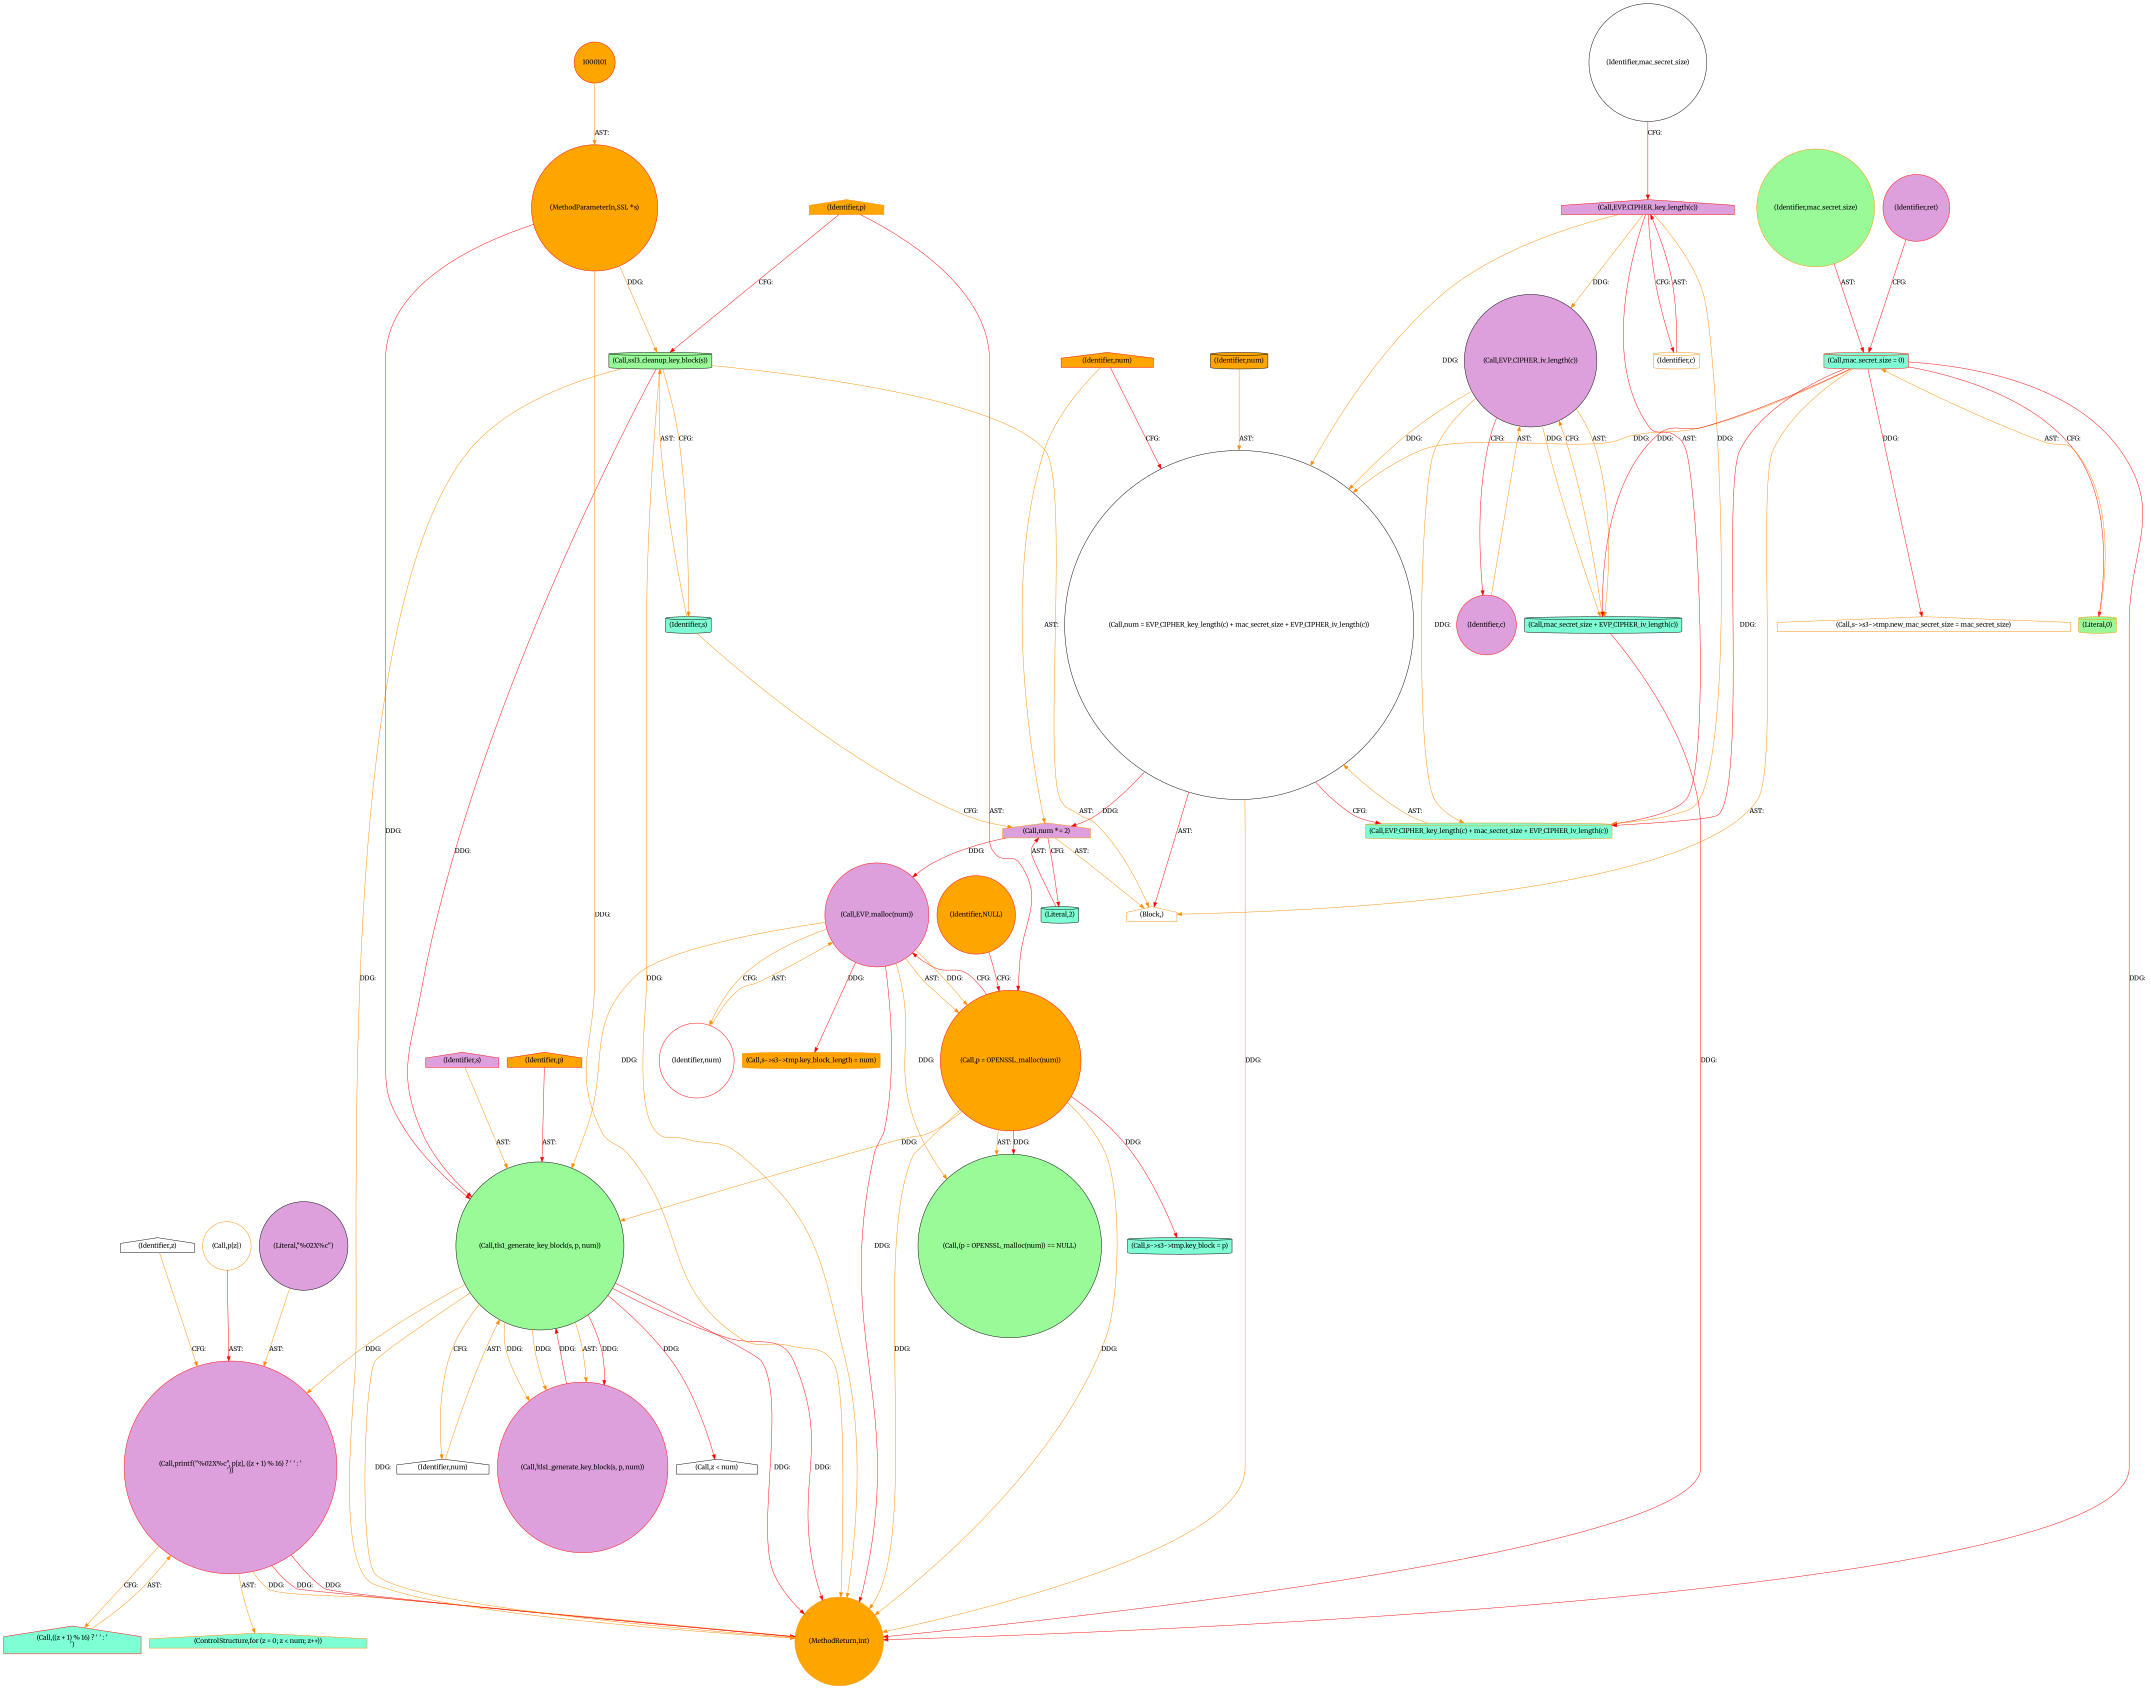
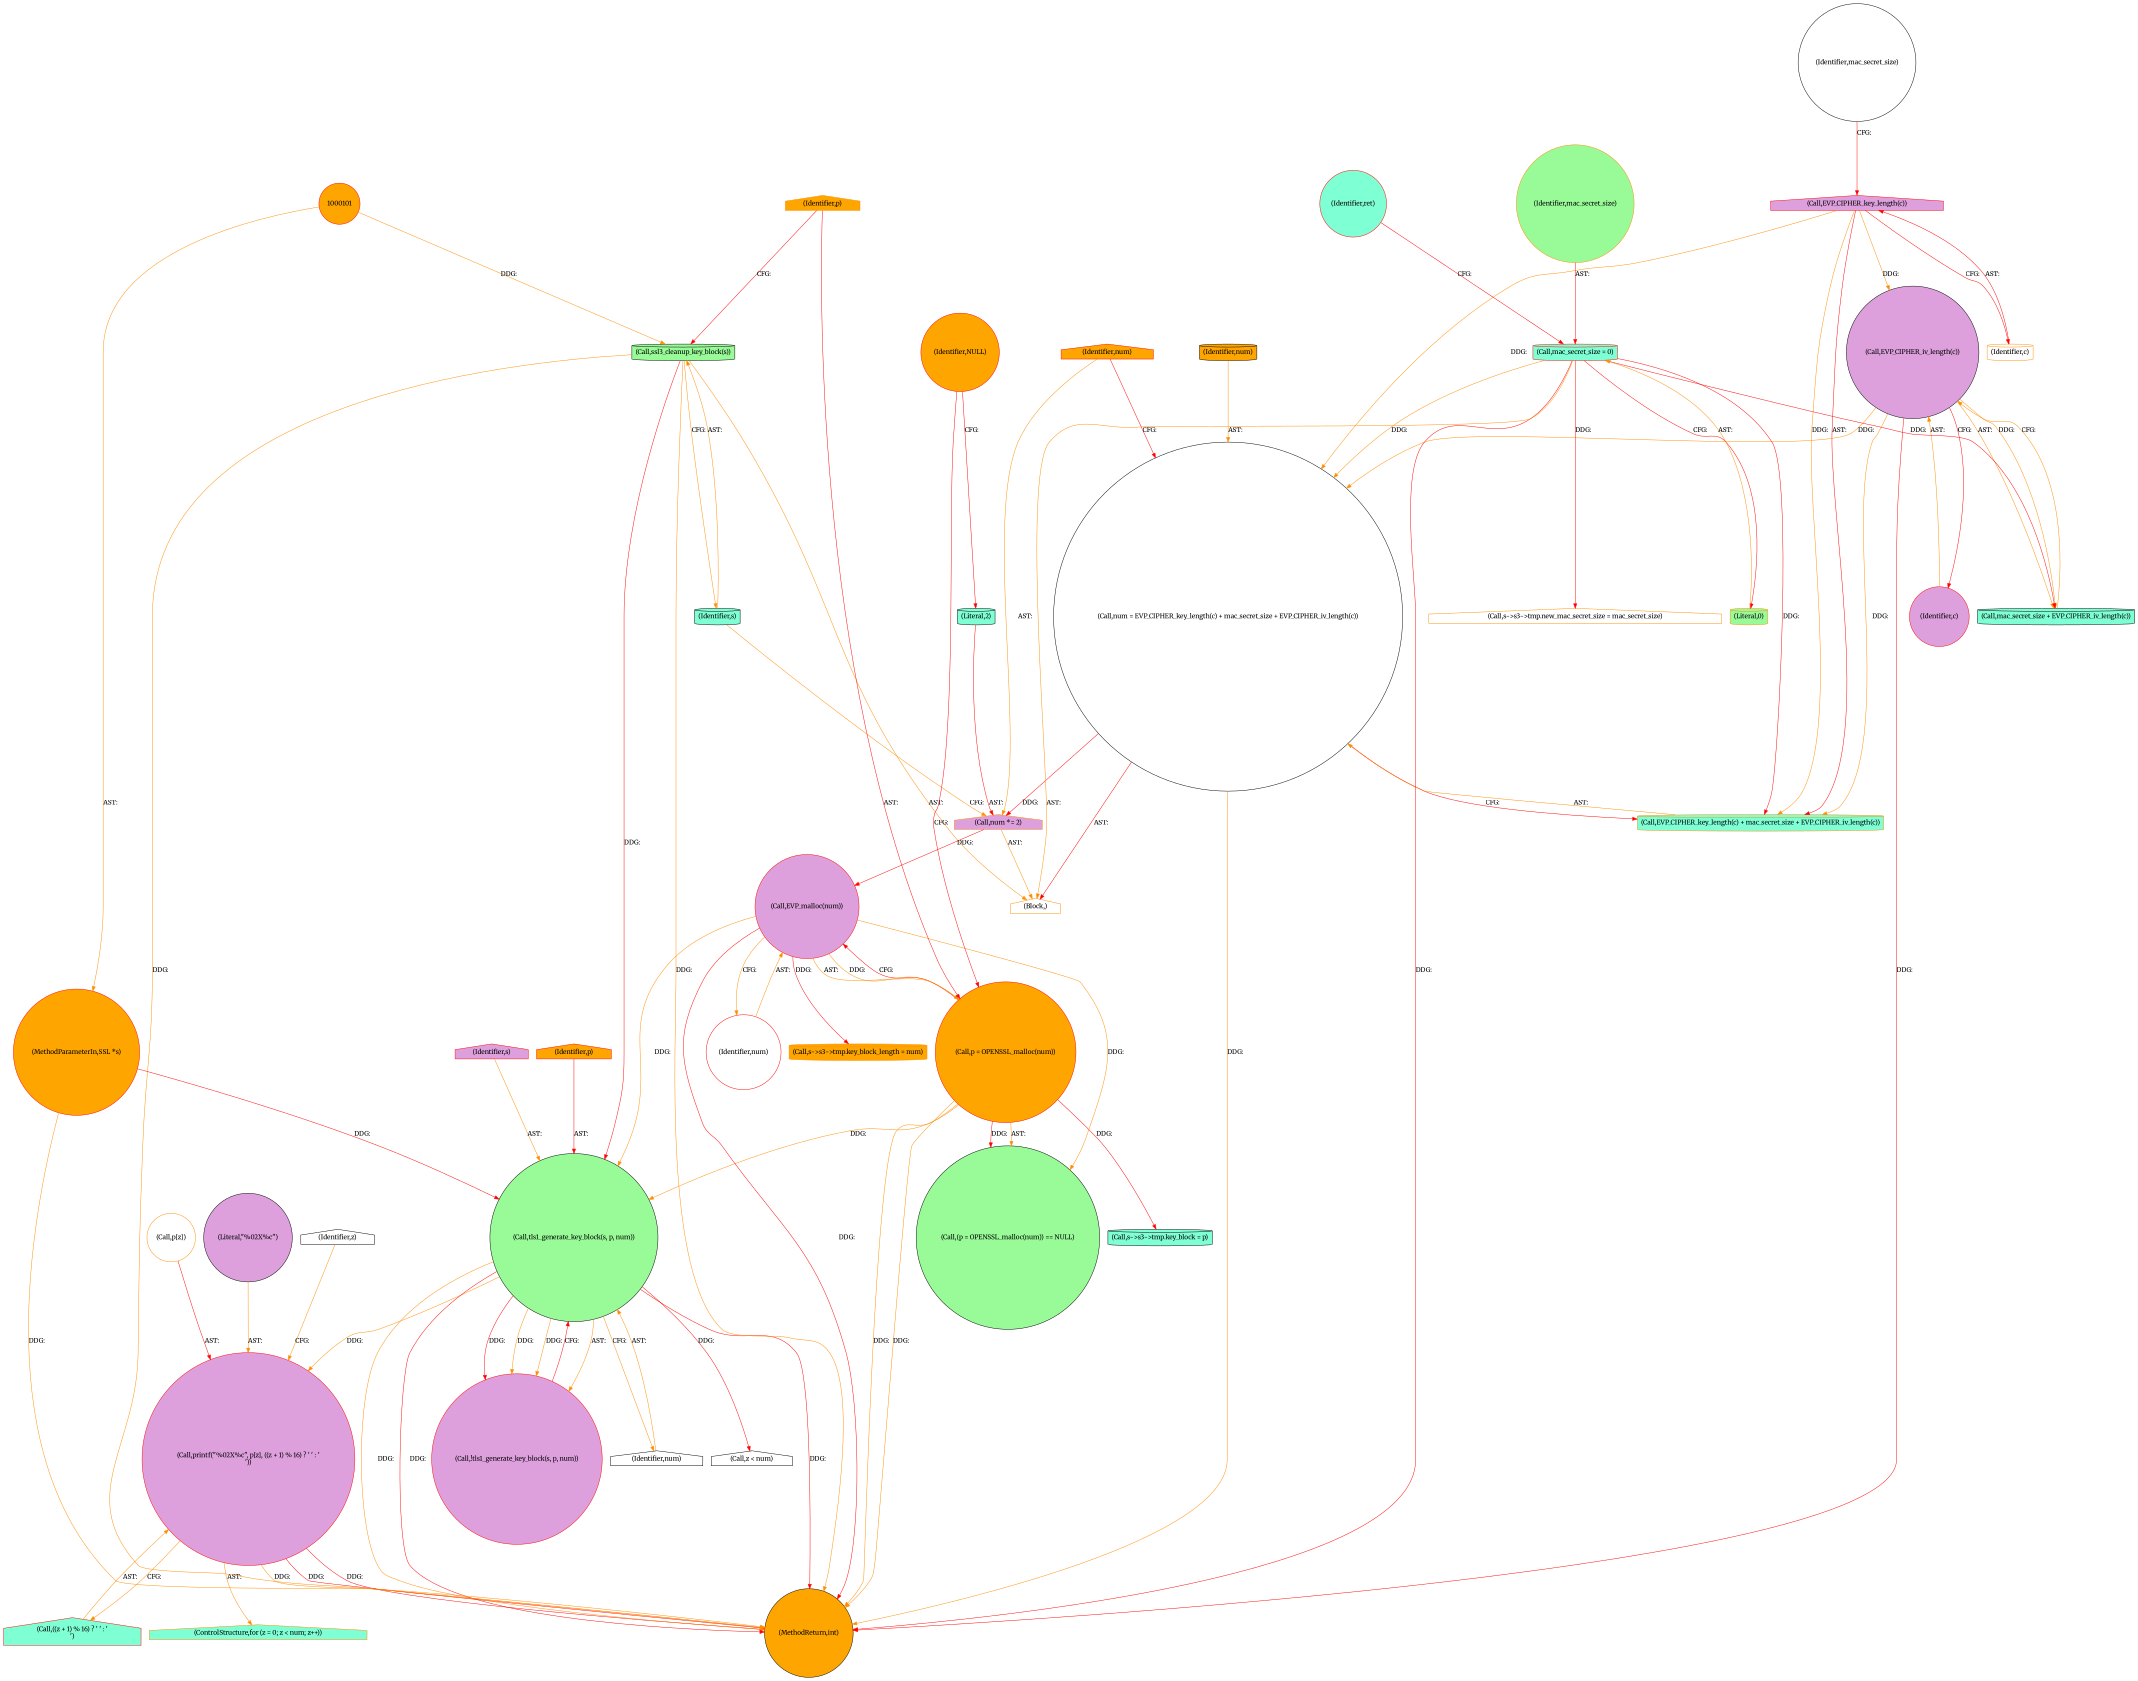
(1916, 208) -> (1353, 204)
(637, 307) -> (509, 277)
(1053, 870) -> (969, 498)
(569, 1349) -> (573, 1341)
(1701, 1459) -> (1888, 1469)
(839, 1641) -> (809, 1633)
